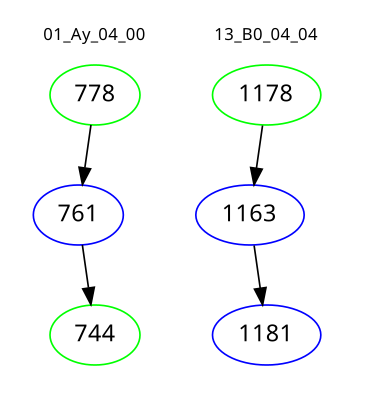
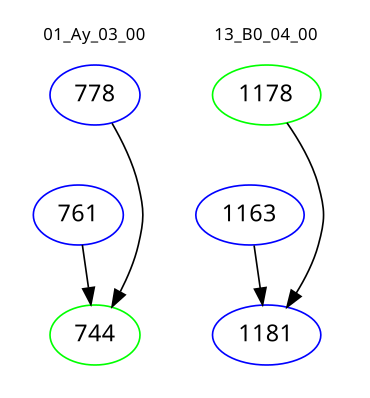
(95, 36) -> (95, 36)
(267, 36) -> (267, 36)
(95, 95) -> (95, 95)
(88, 146) -> (142, 206)
(260, 147) -> (323, 207)
